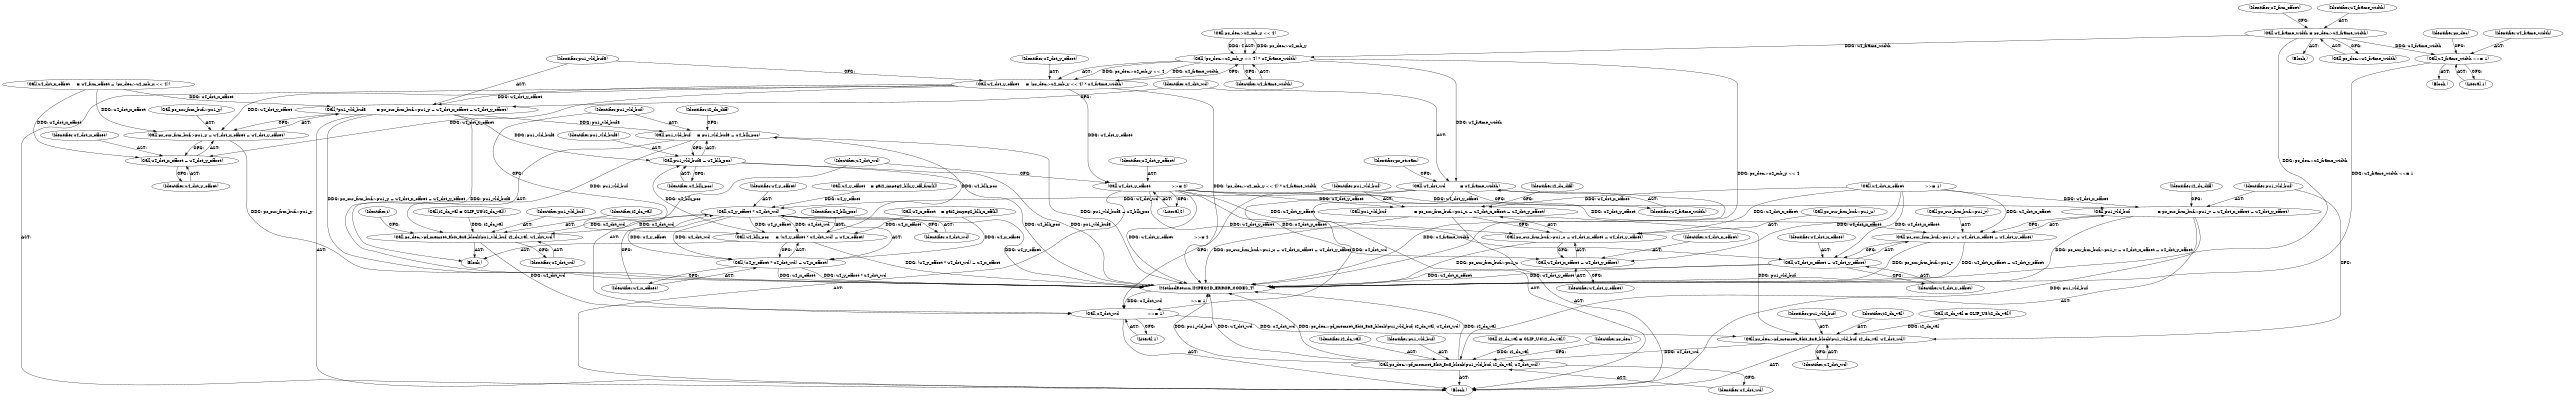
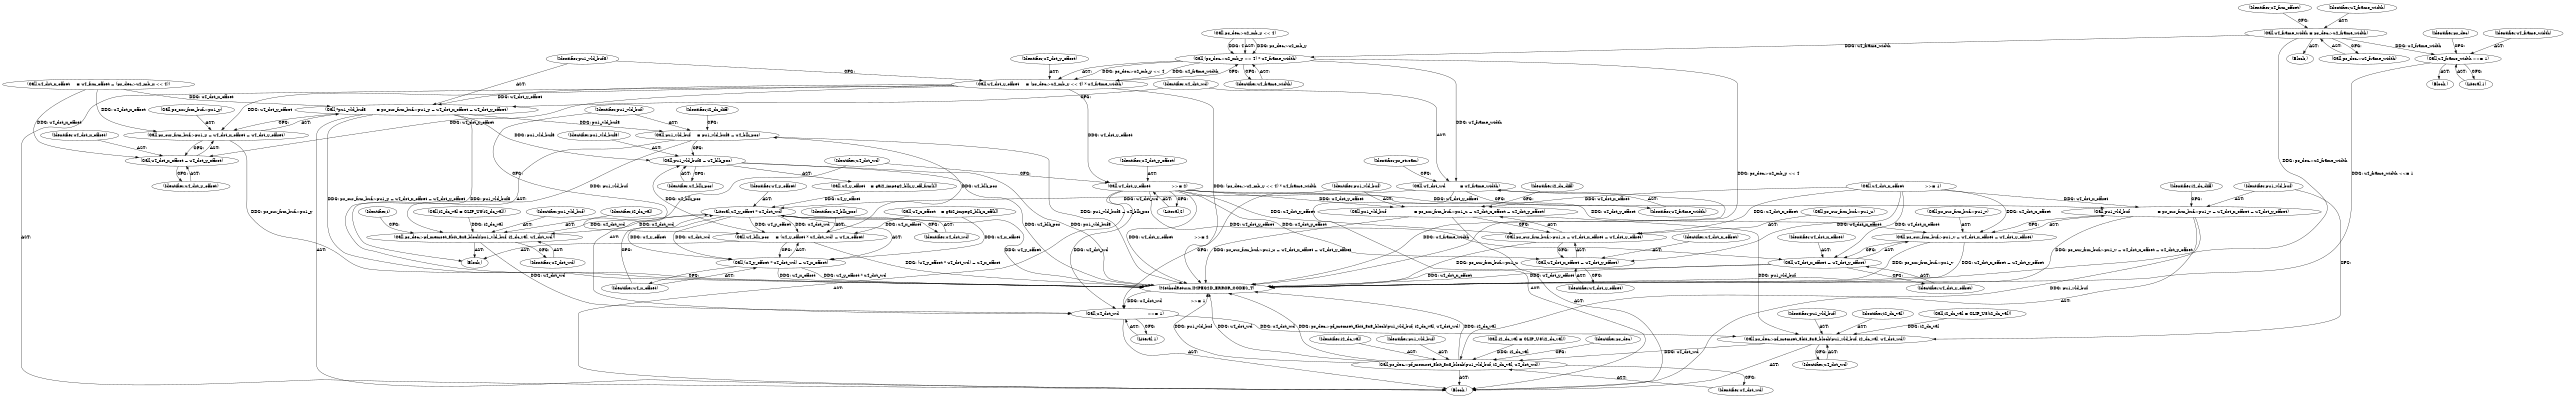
(705, 150) -> (787, 173)
(748, 212) -> (748, 212)
(1336, 241) -> (1095, 234)
